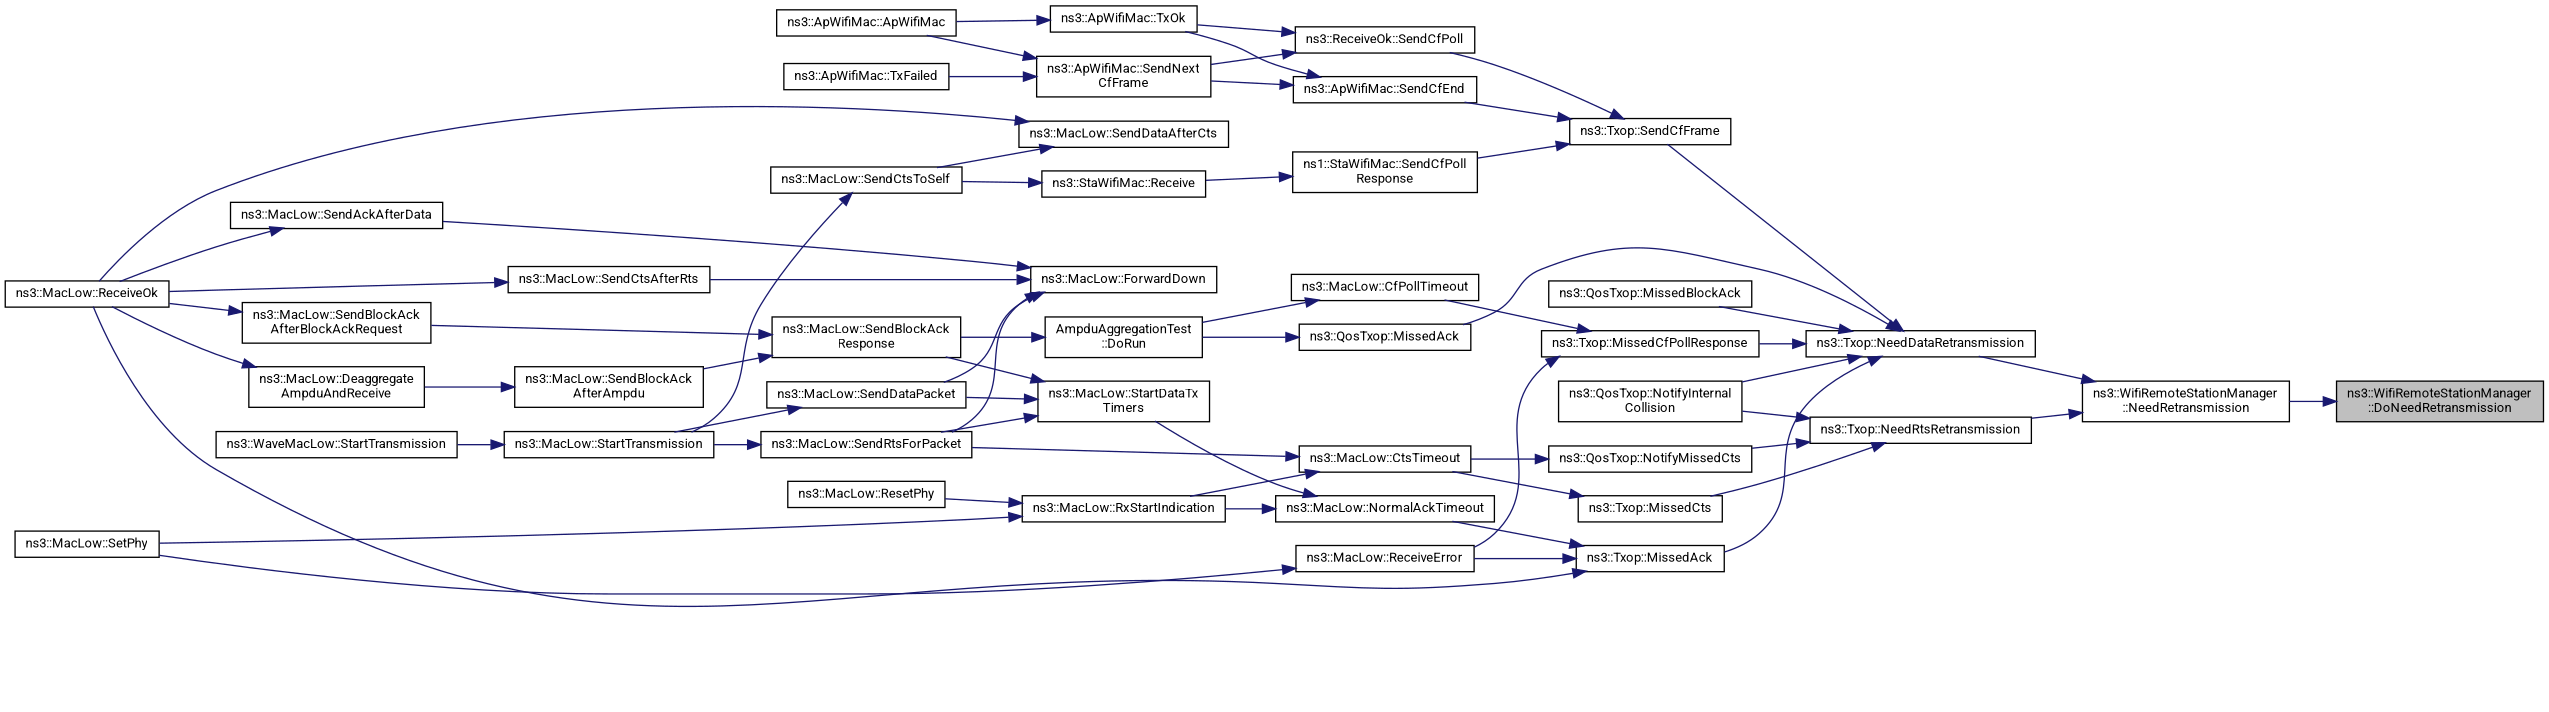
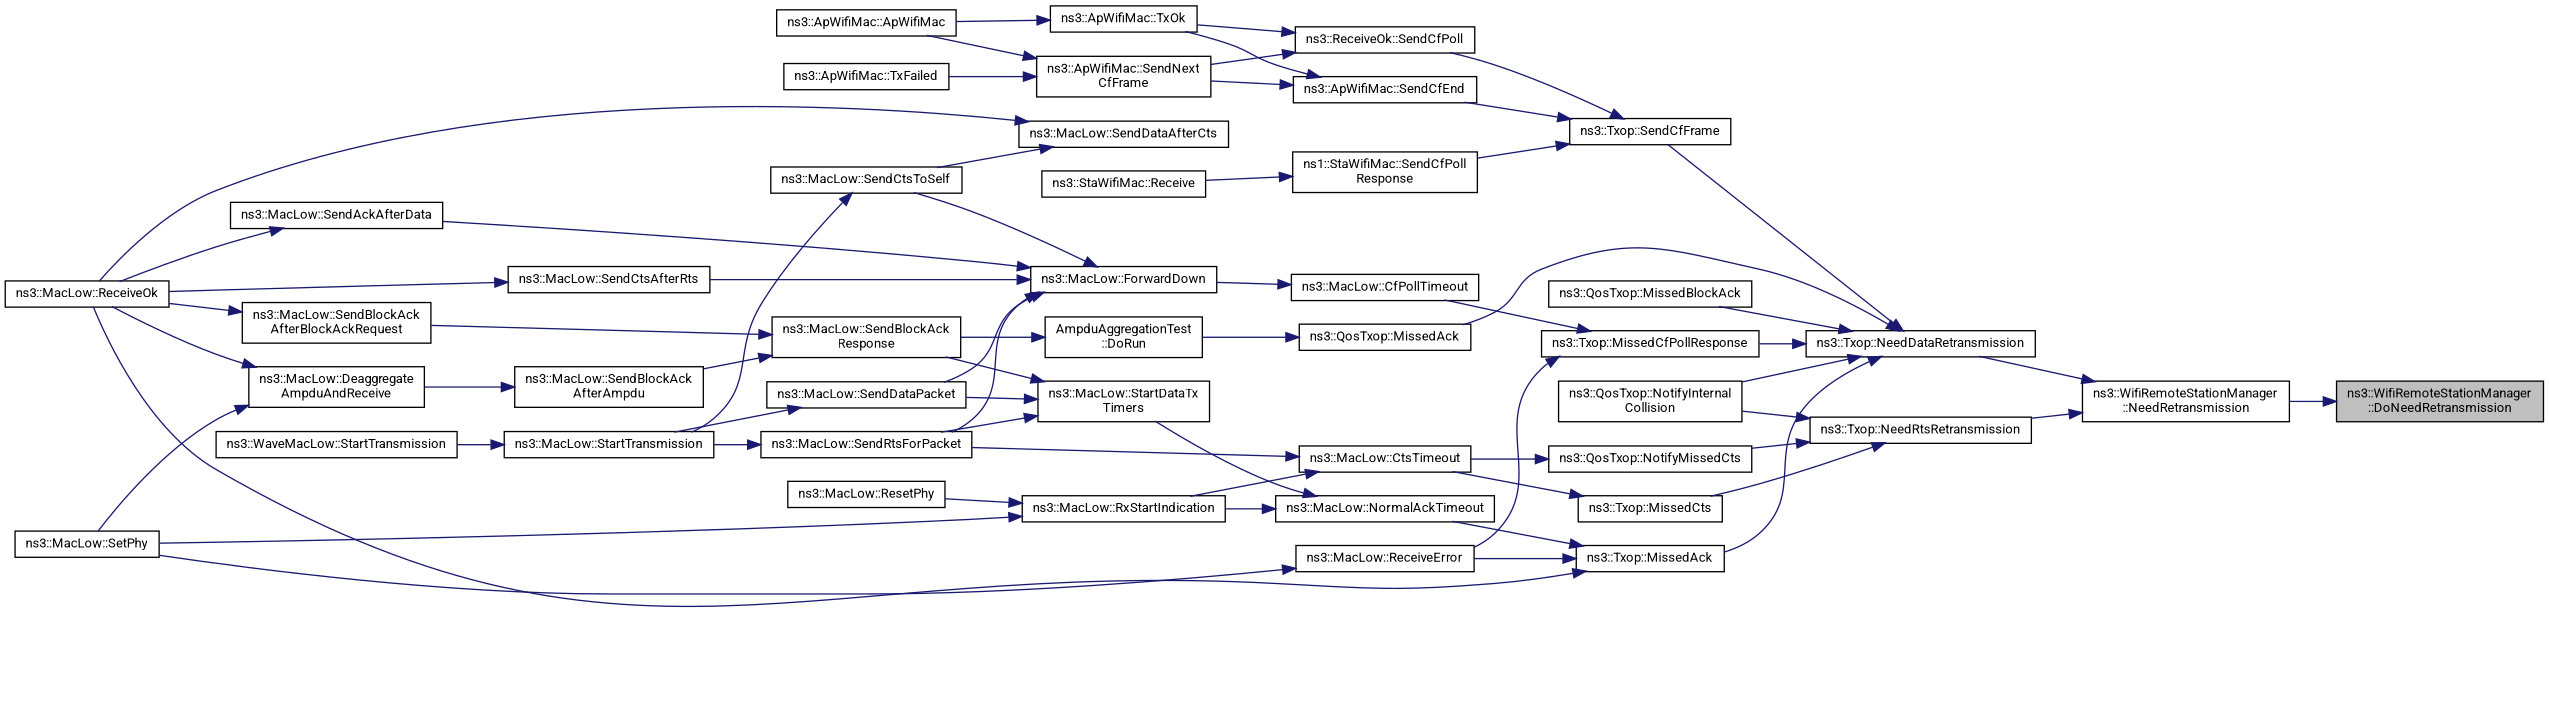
(995, 182) -> (1001, 223)
(1254, 312) -> (1247, 283)
none -> (160, 462)
